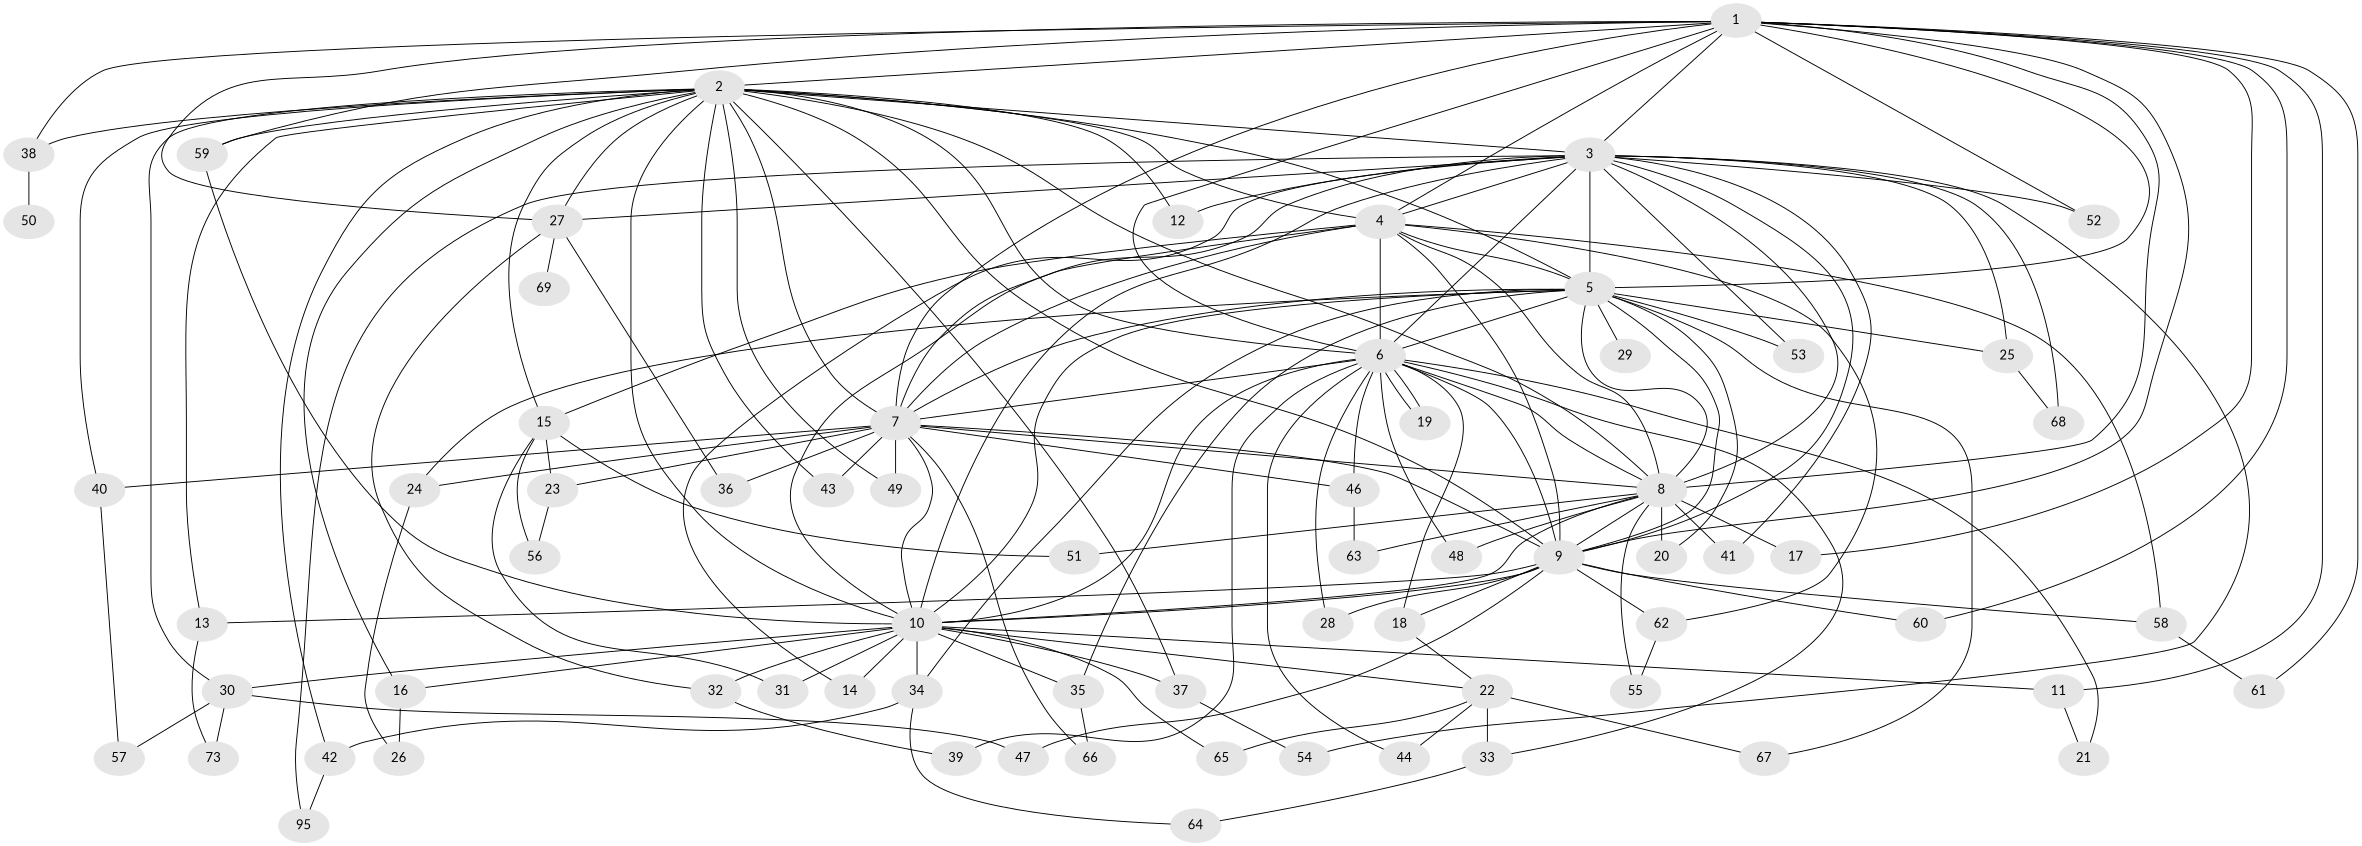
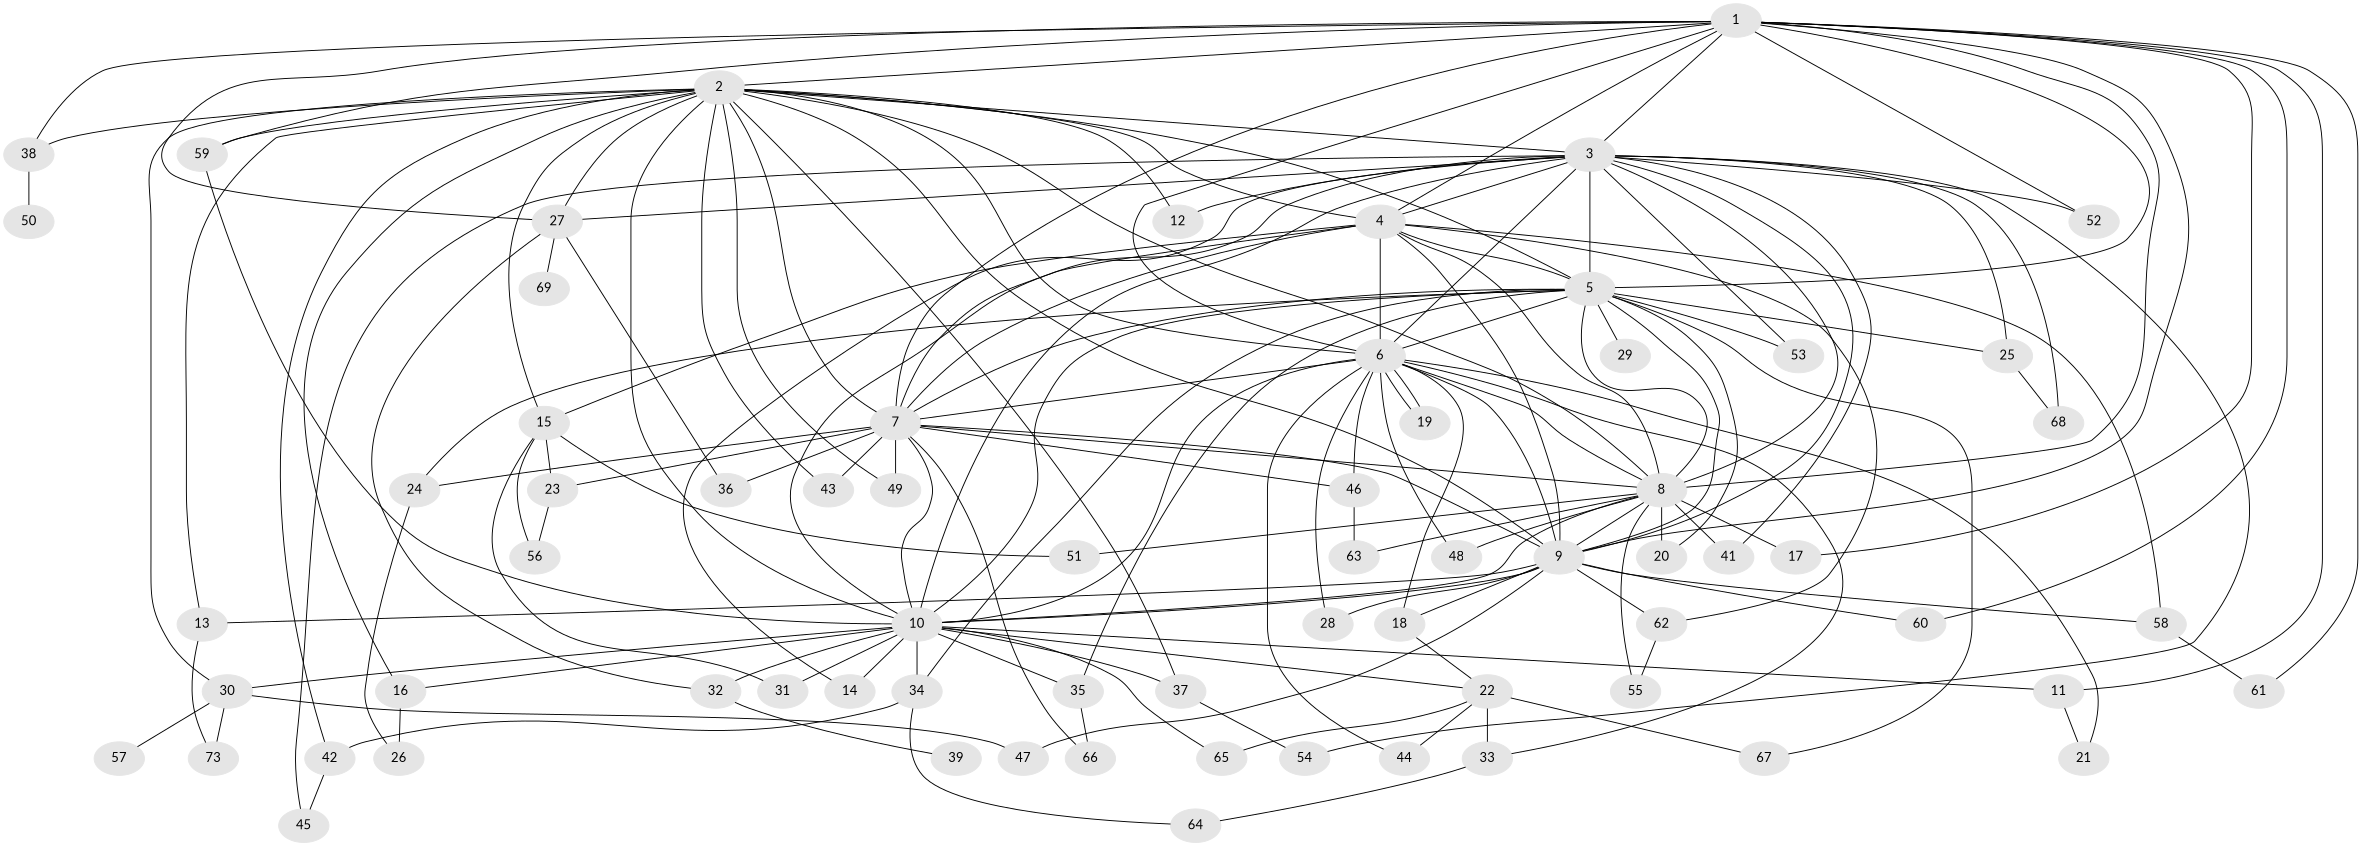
(100, 490) -> none
(1232, 632) -> none
(304, 826) -> (304, 826)
